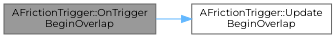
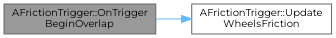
(262, 19) -> (262, 19)
